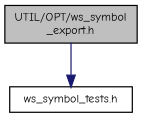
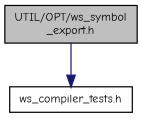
(71, 100) -> (71, 100)
